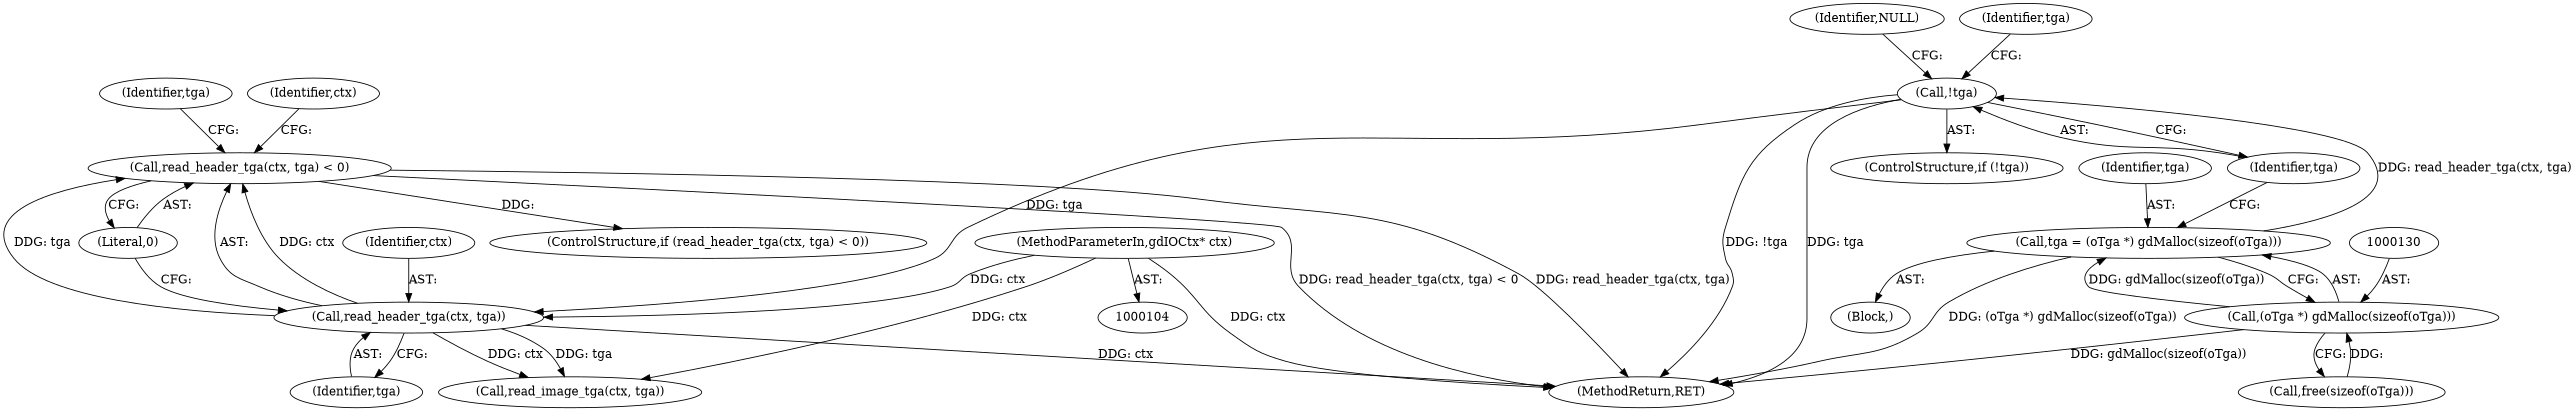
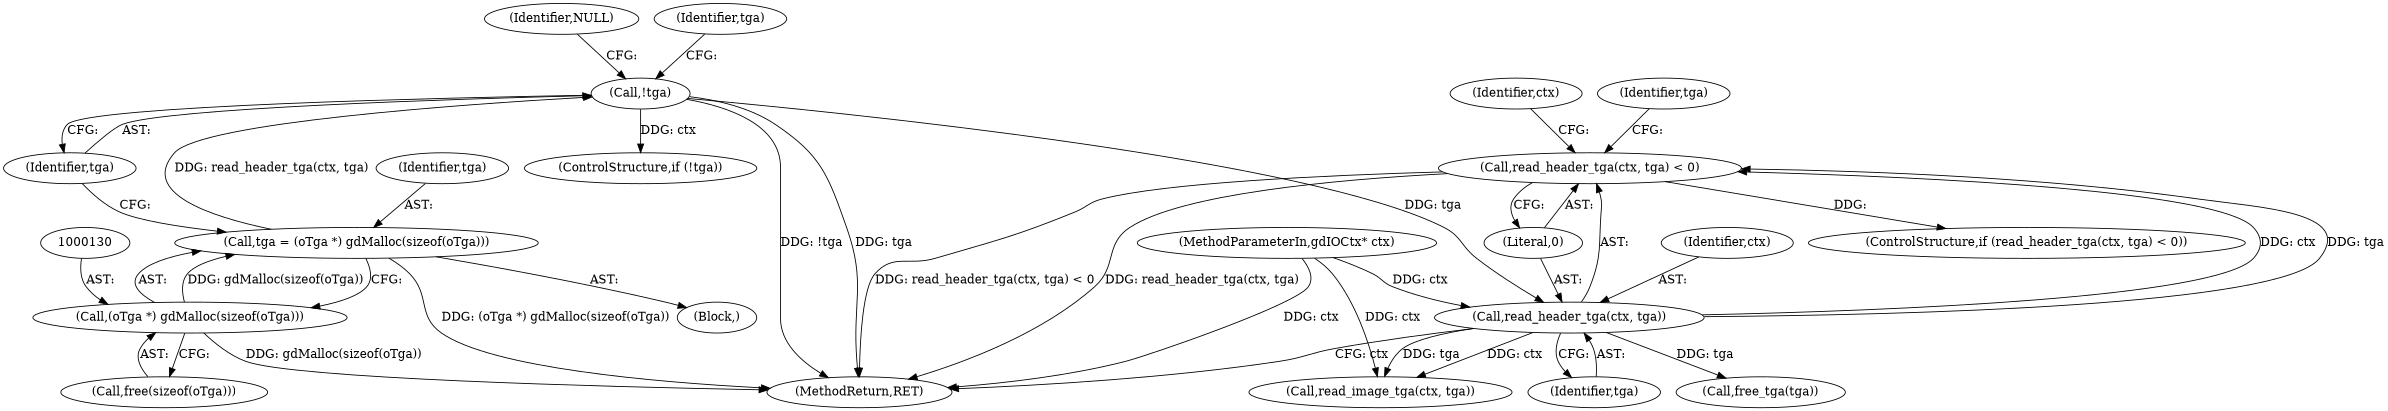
(1963, 131) -> (669, 131)
(178, 280) -> (1570, 280)
(1143, 318) -> none
(1126, 355) -> (1362, 355)
(2369, 355) -> (157, 355)
none -> (1761, 392)
